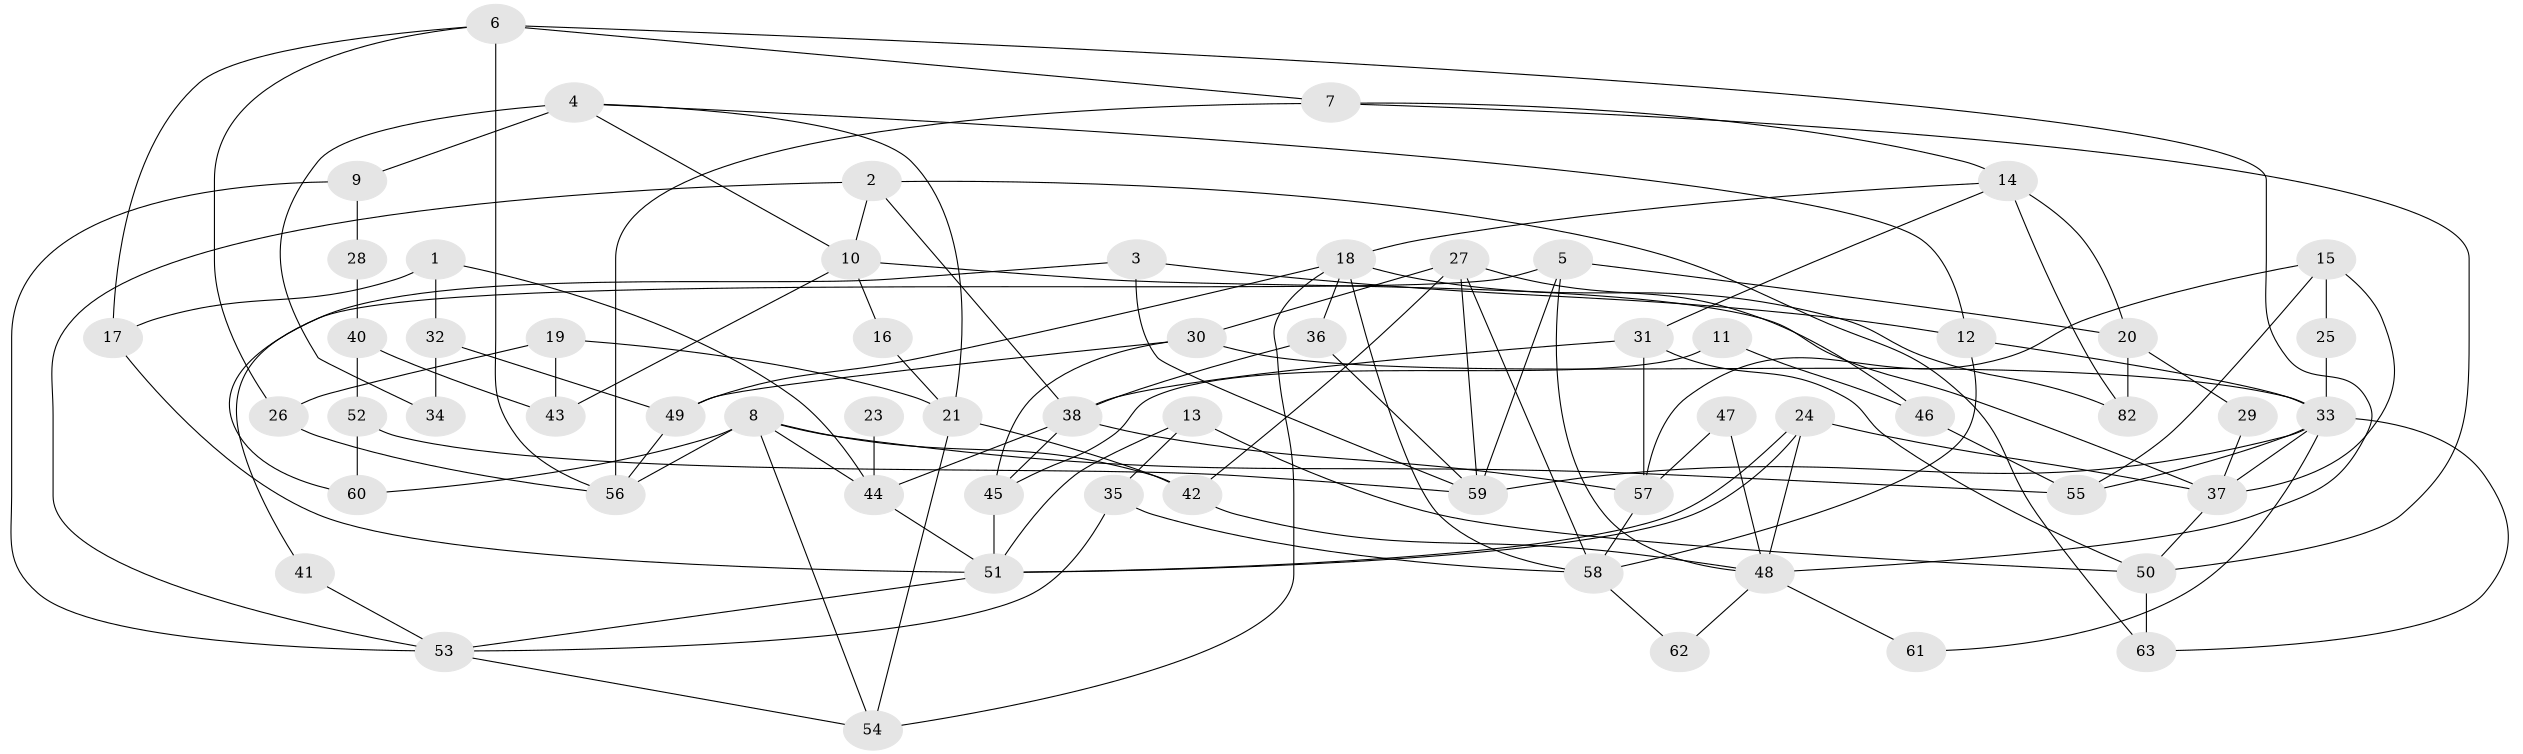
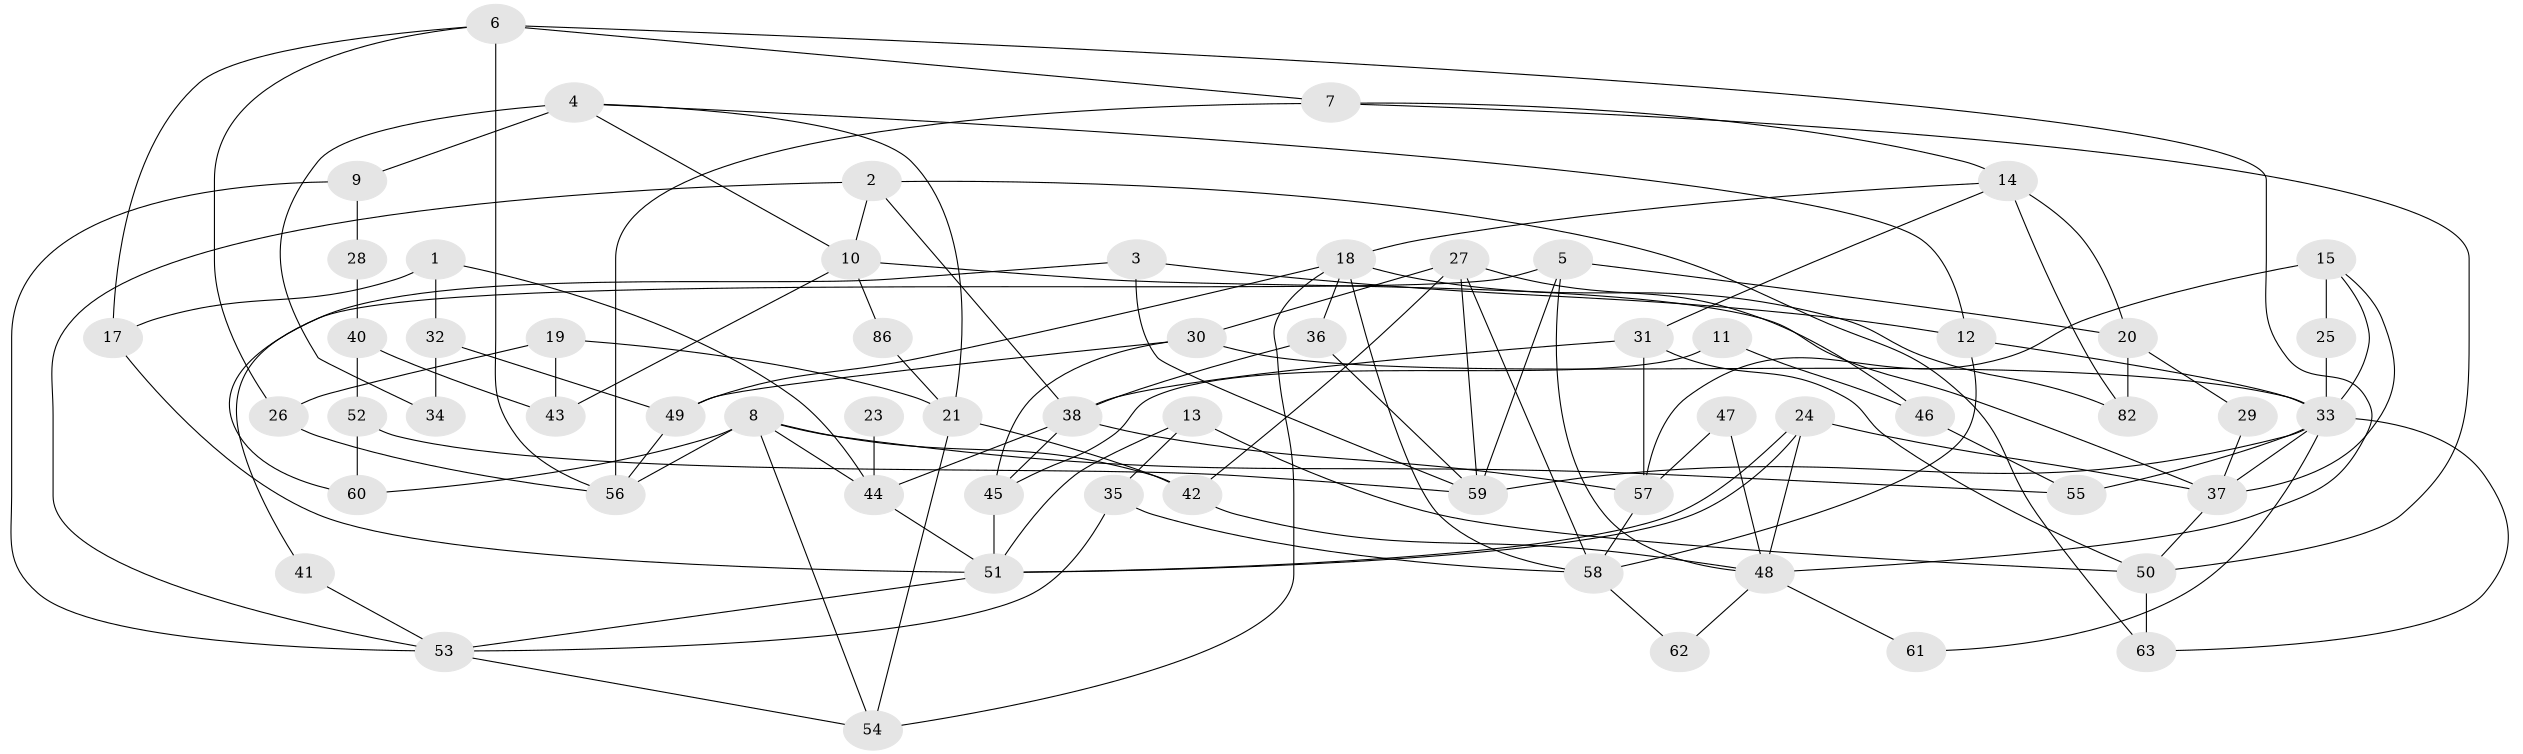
(883, 338) -> (883, 338)
(2204, 400) -> (2369, 338)
